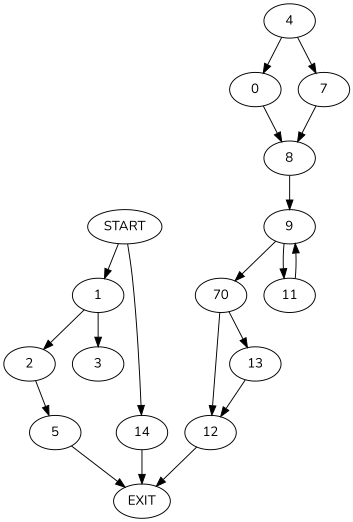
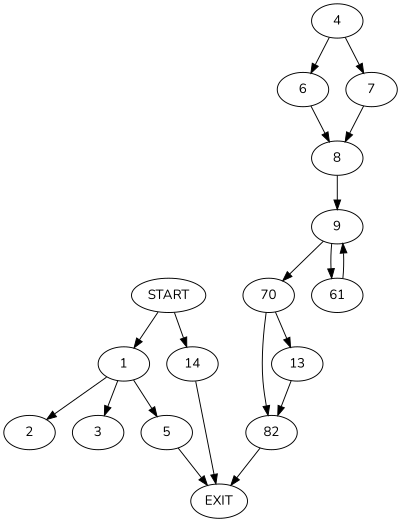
(255, 90) -> (303, 90)
(290, 295) -> (337, 295)
(41, 394) -> (143, 394)
(211, 433) -> (272, 433)
